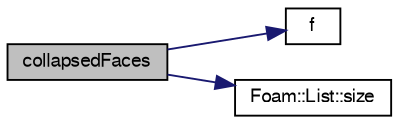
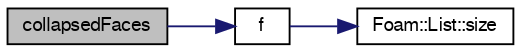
(192, 79) -> (314, 26)
